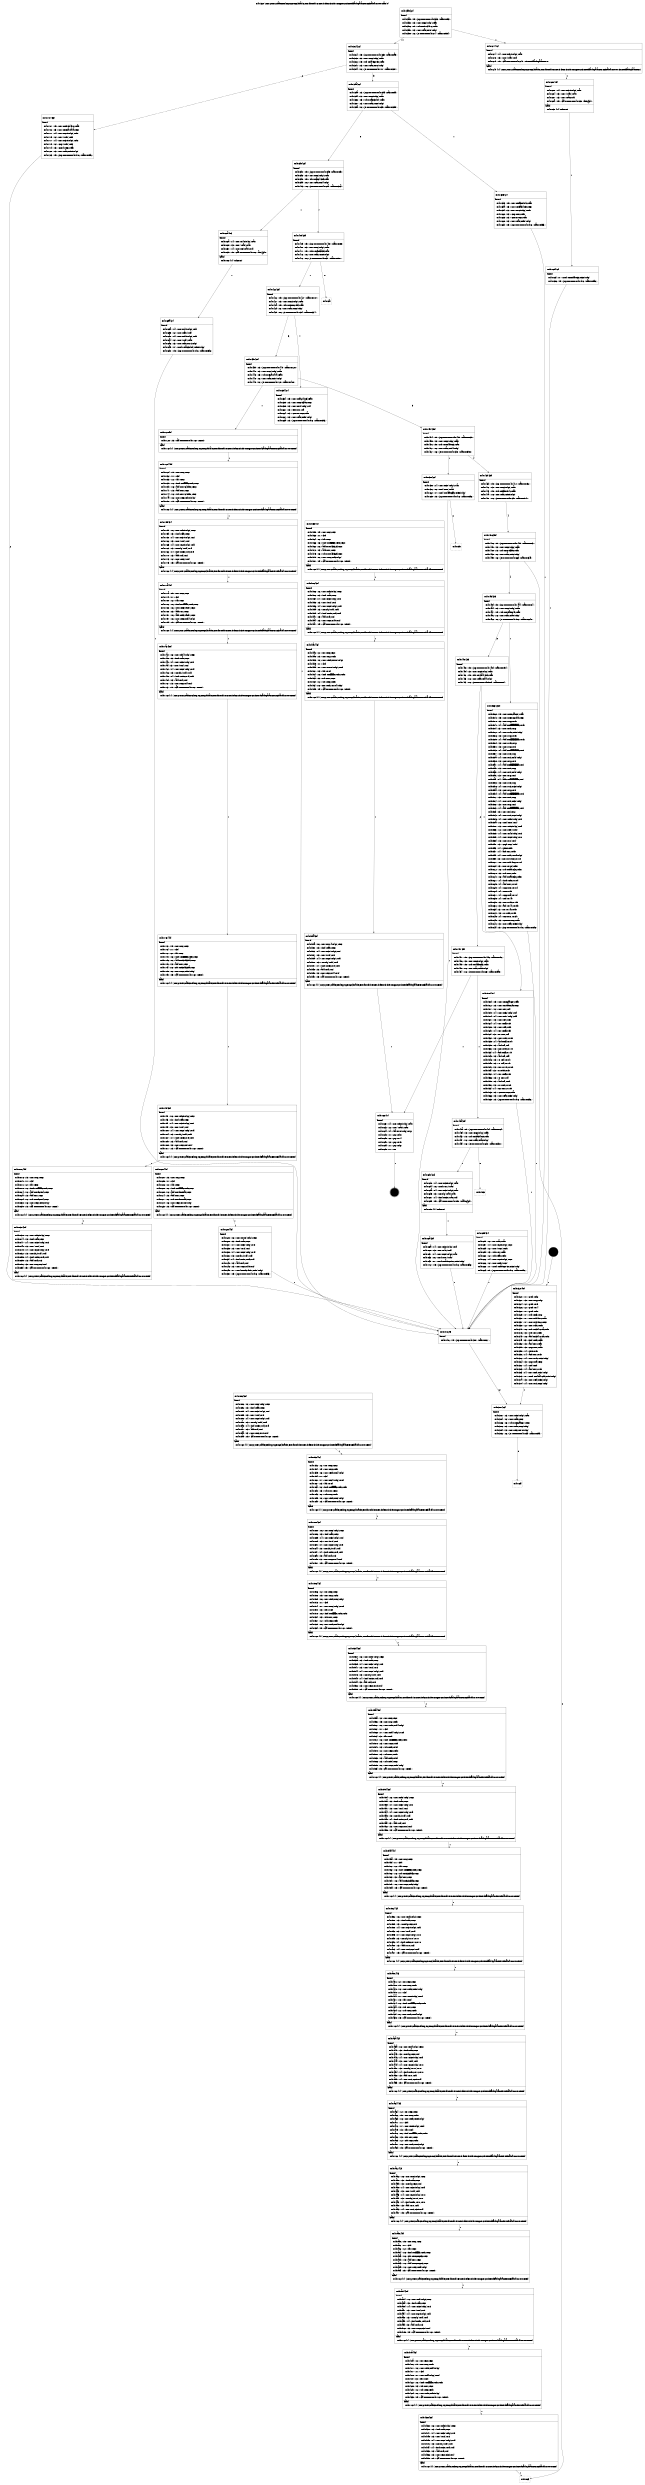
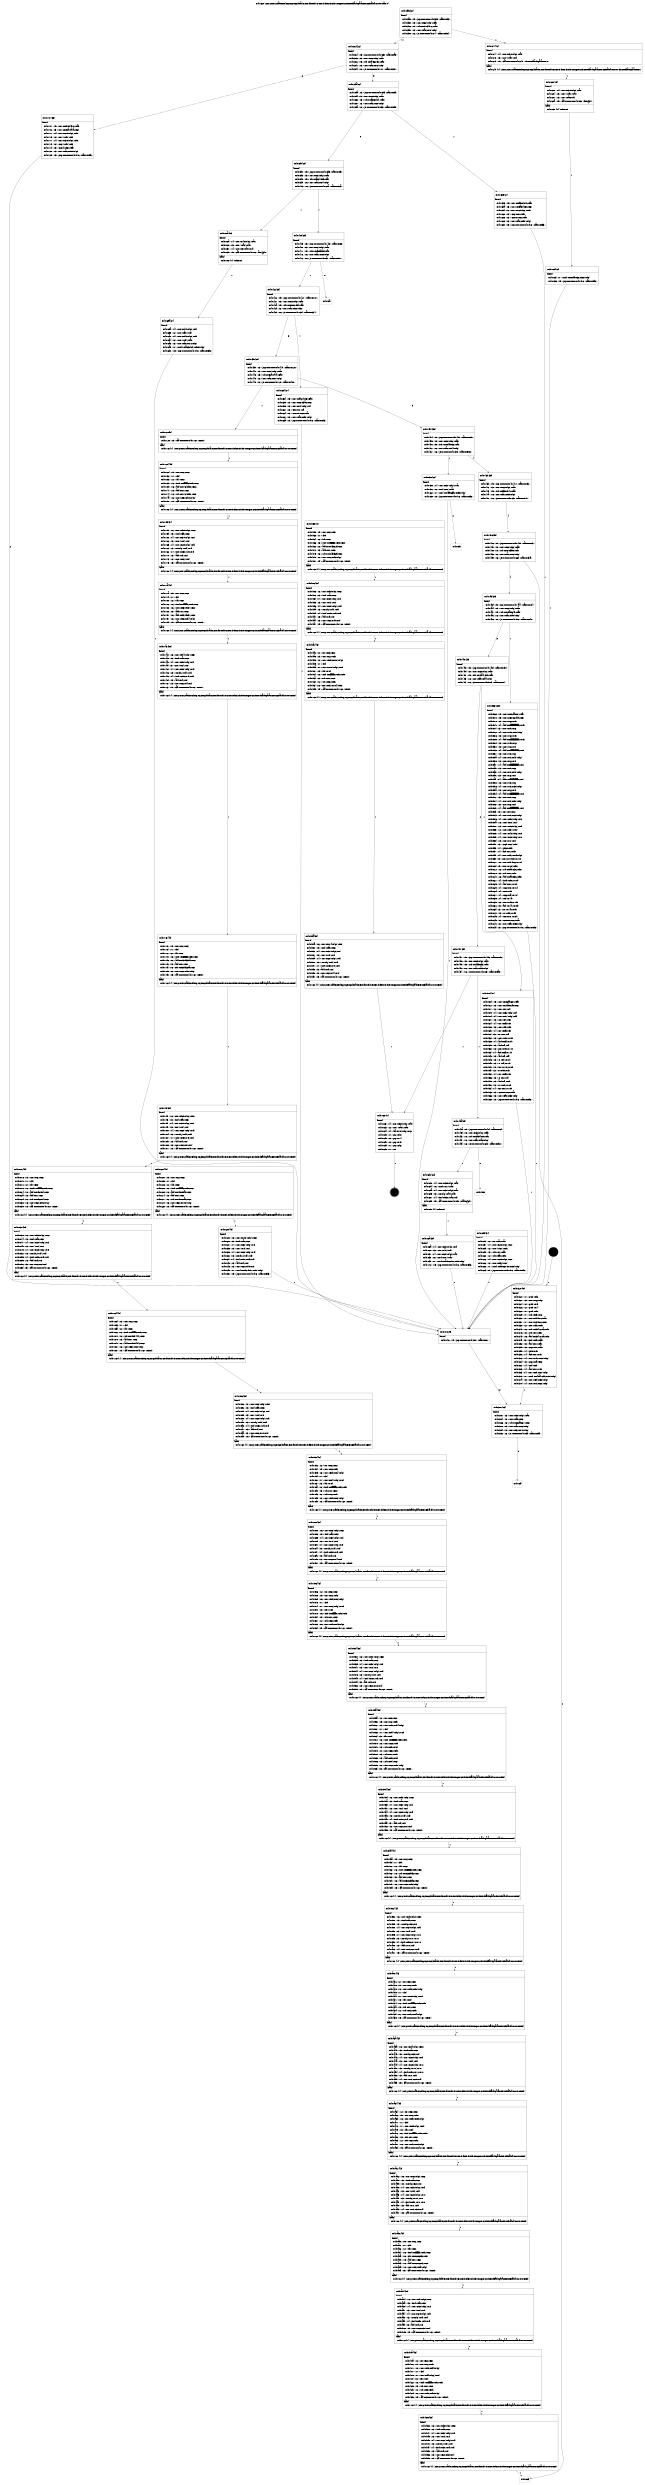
none -> (176, 1336)
